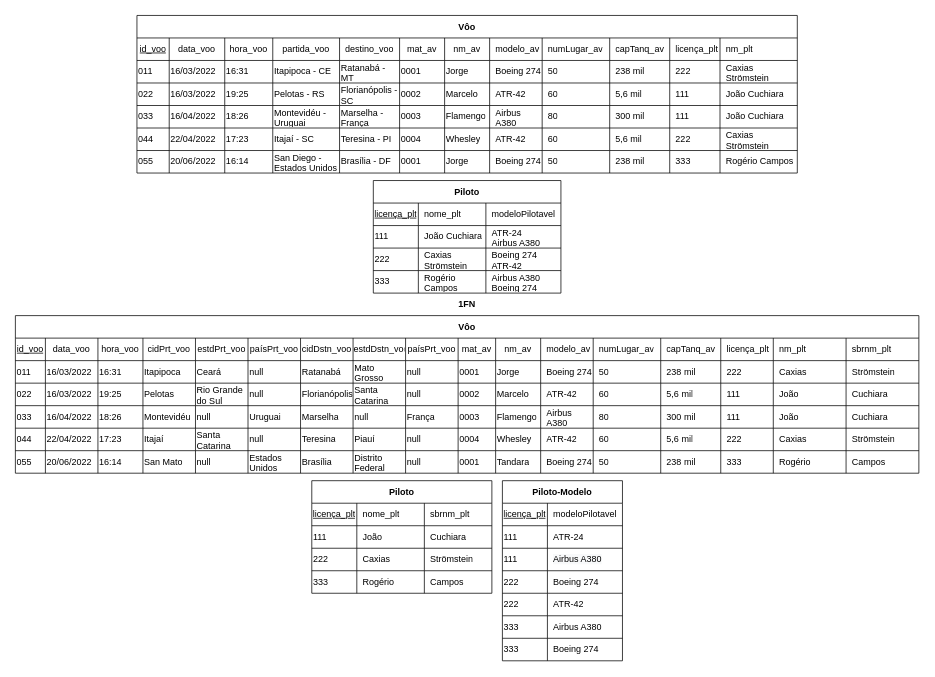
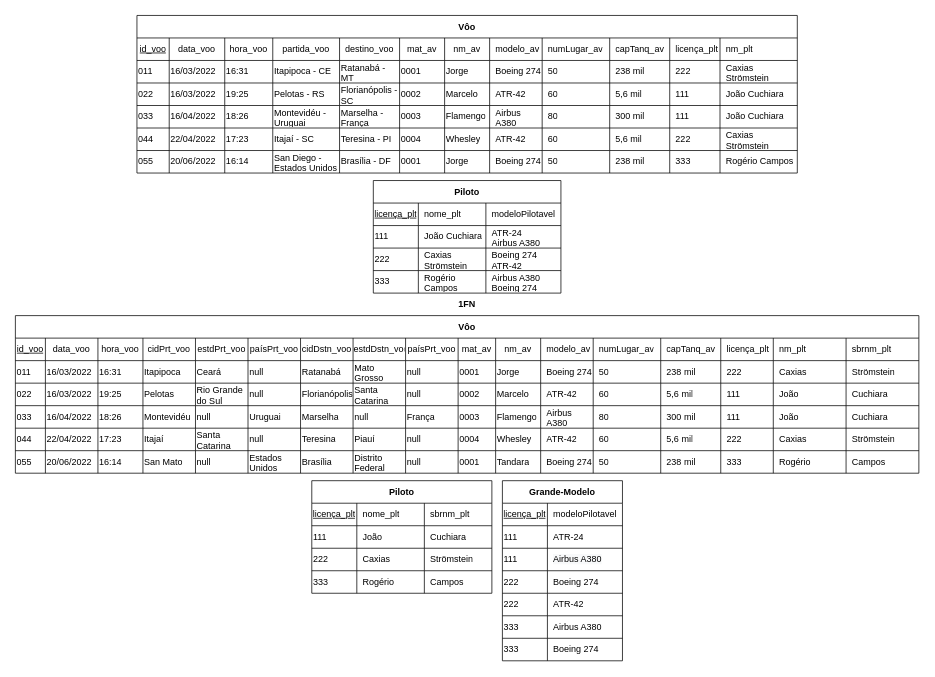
(562, 492) -> (562, 492)
